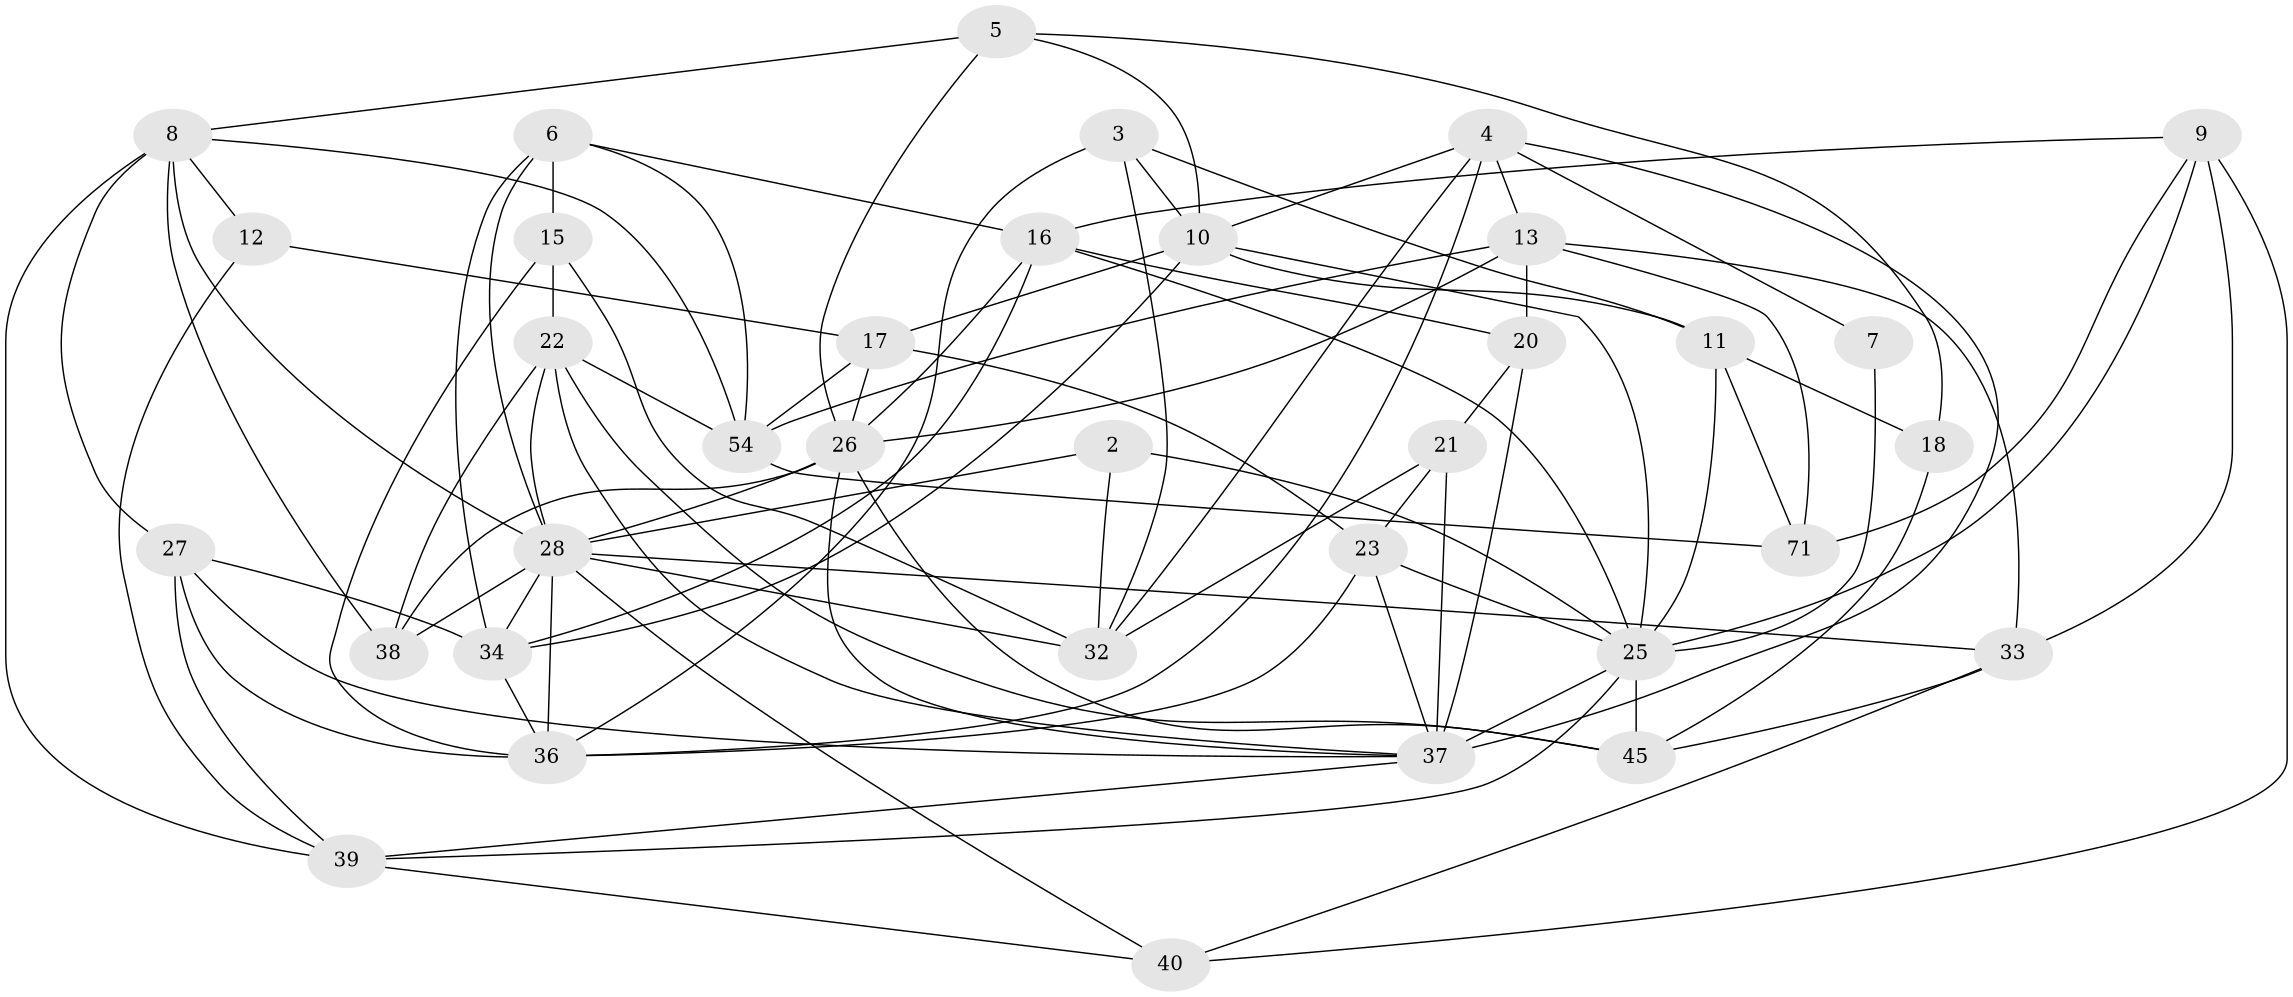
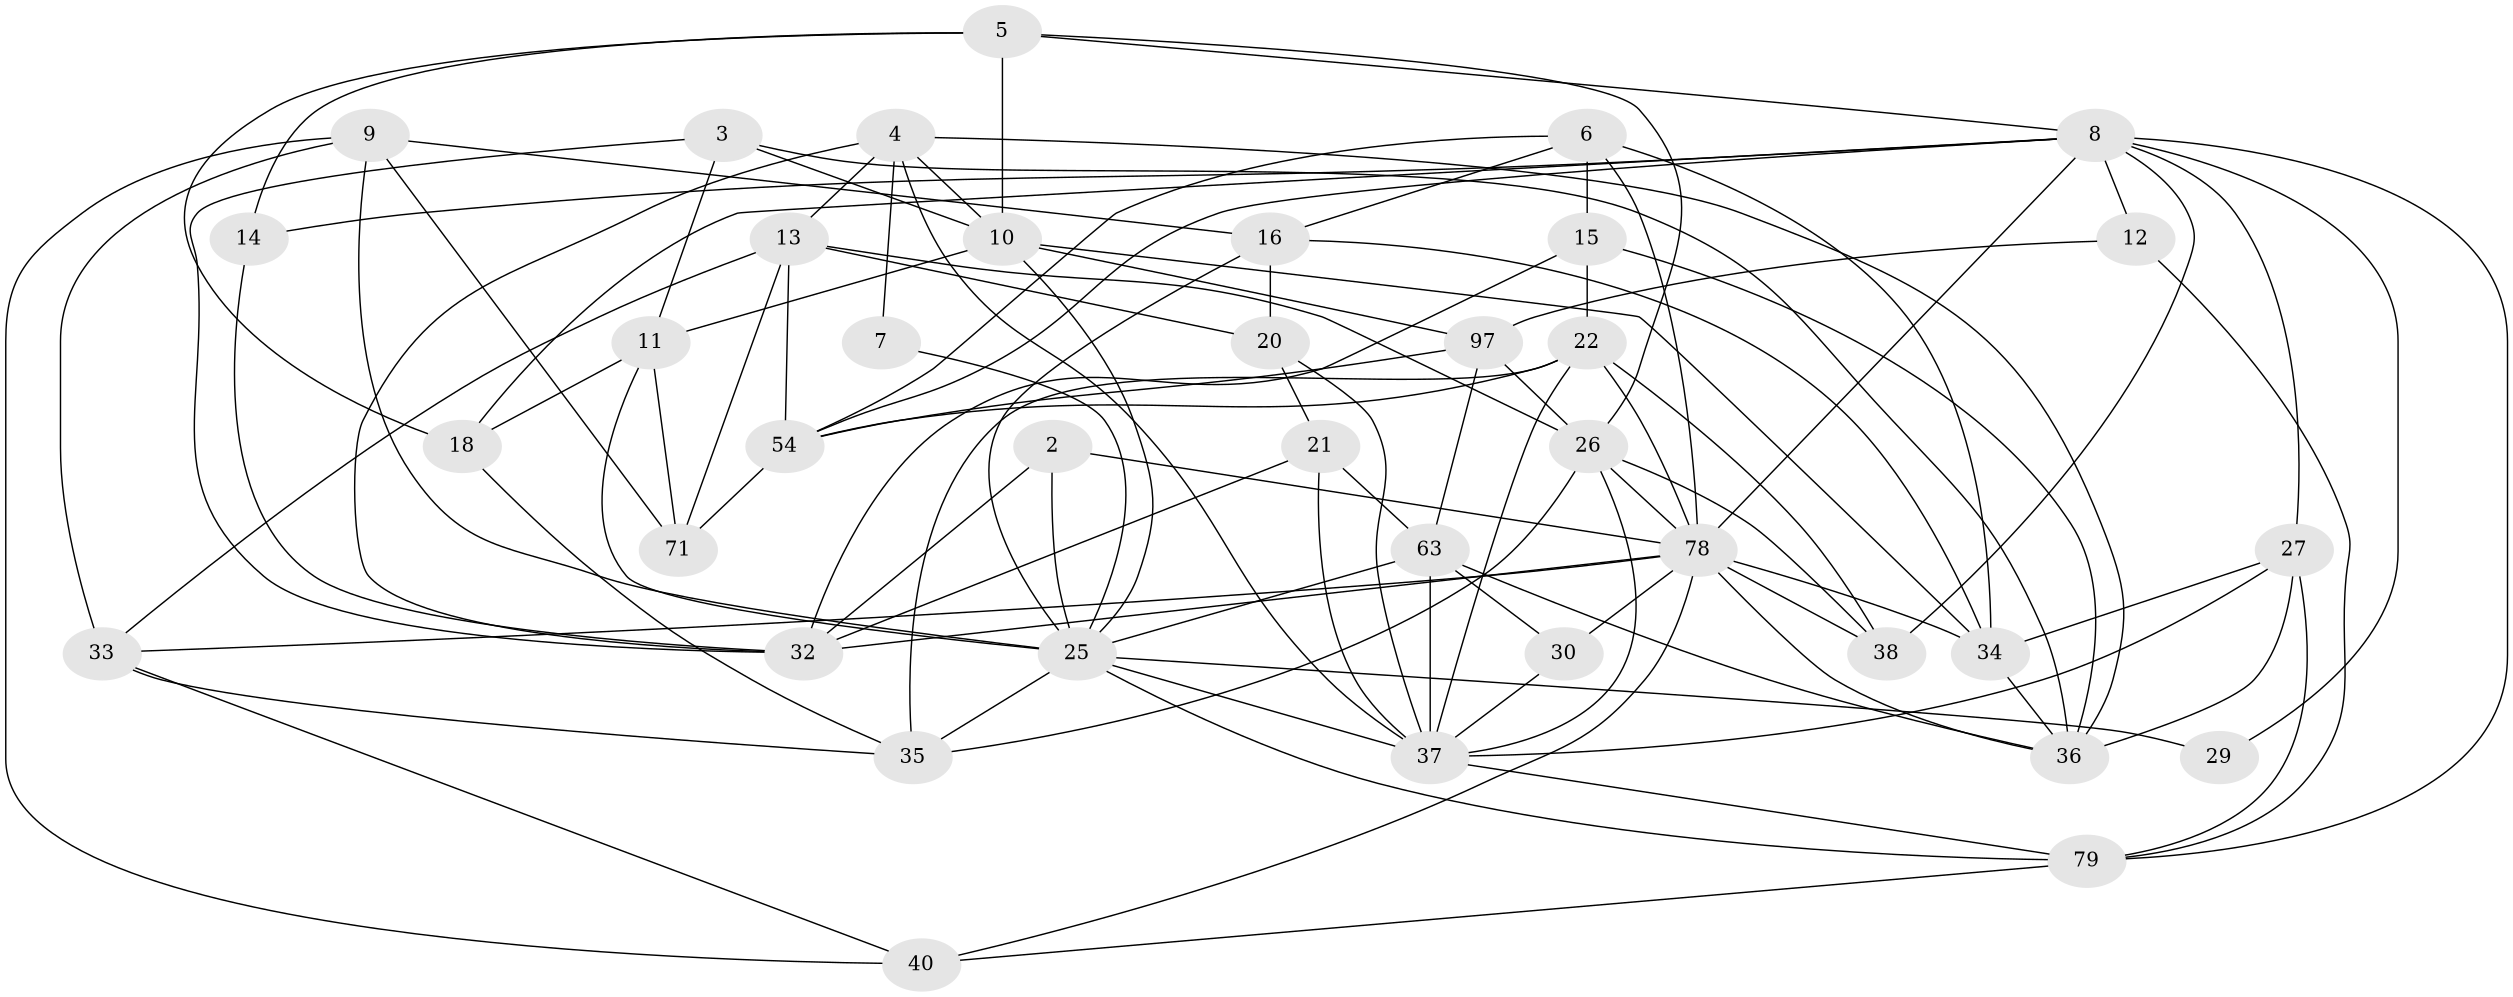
none -> (1229, 184)
none -> (249, 239)
(876, 343) -> (1483, 343)
(948, 347) -> none
(553, 550) -> (1698, 550)
(1368, 550) -> (1430, 550)
none -> (1564, 654)
(1636, 758) -> (913, 758)
none -> (2219, 758)
(347, 861) -> (2087, 861)
